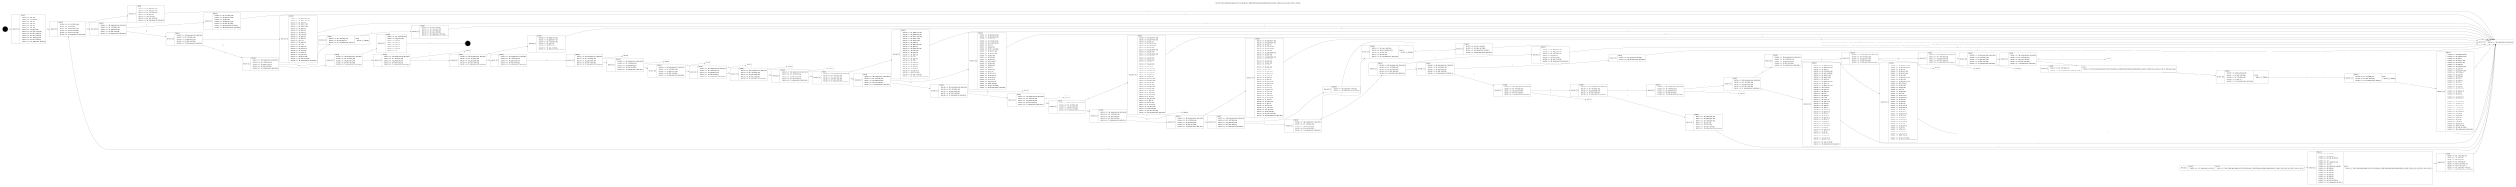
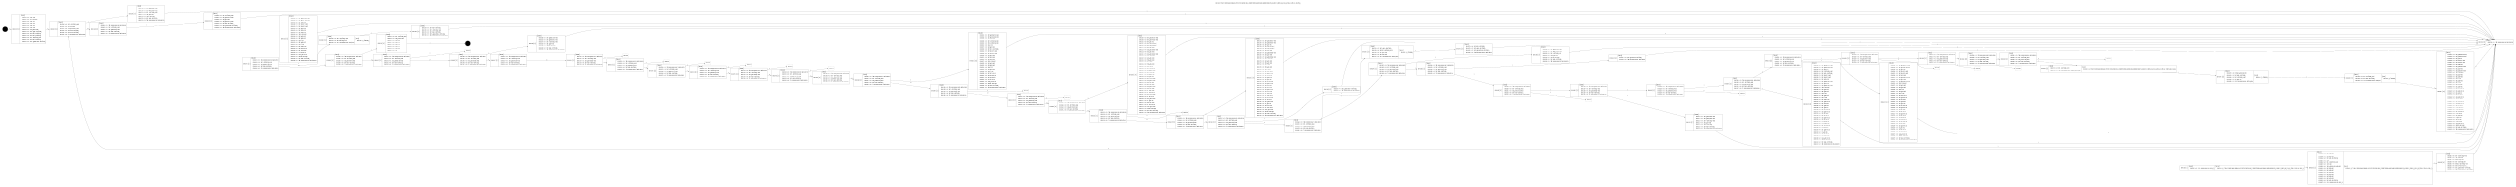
(184, 39) -> none
(910, 54) -> none
